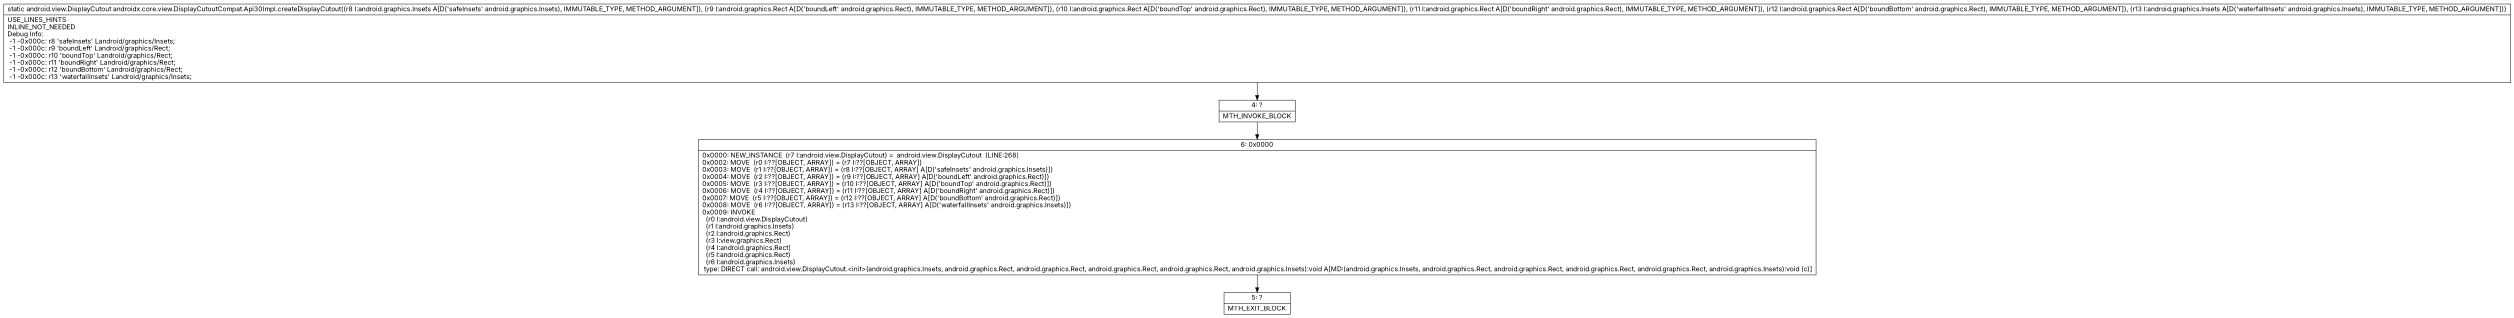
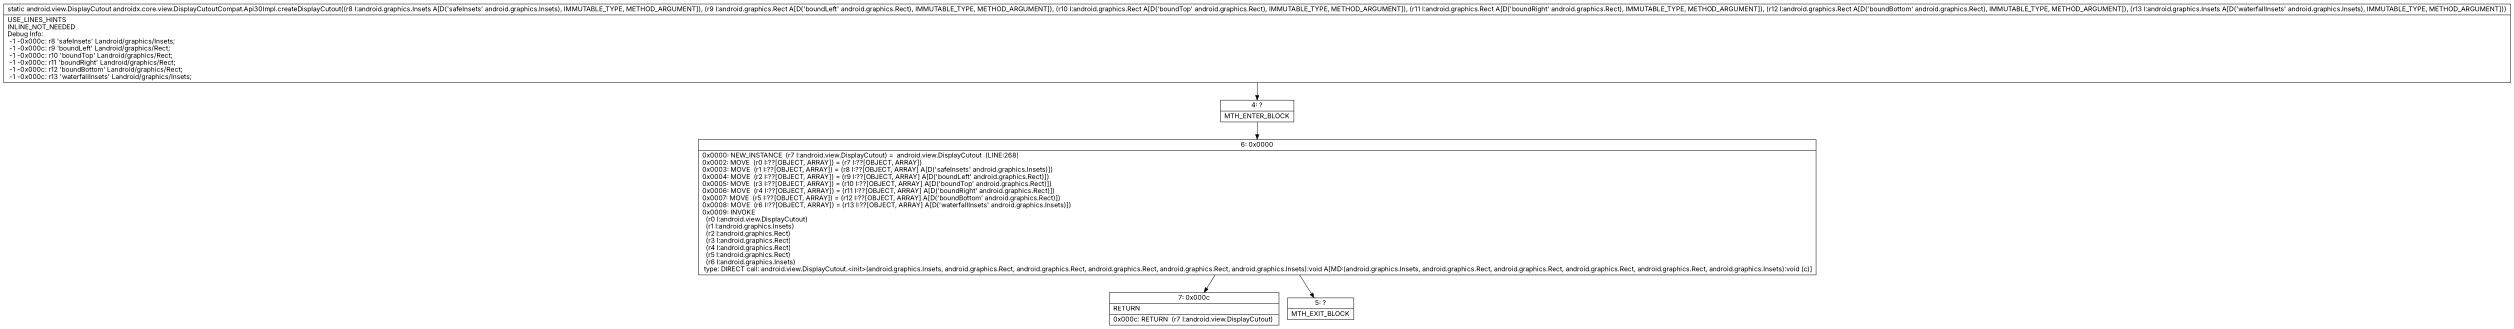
(1257, 116) -> (1257, 116)
(742, 241) -> (747, 241)
none -> (1194, 309)
